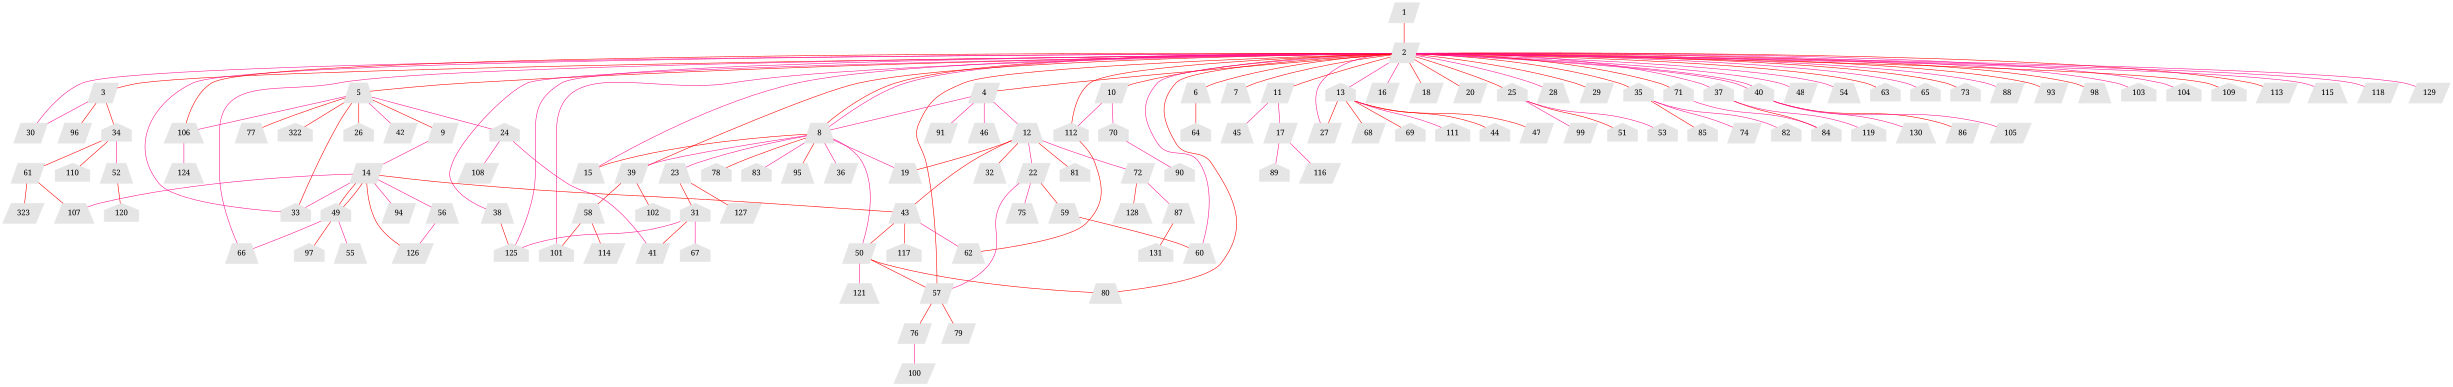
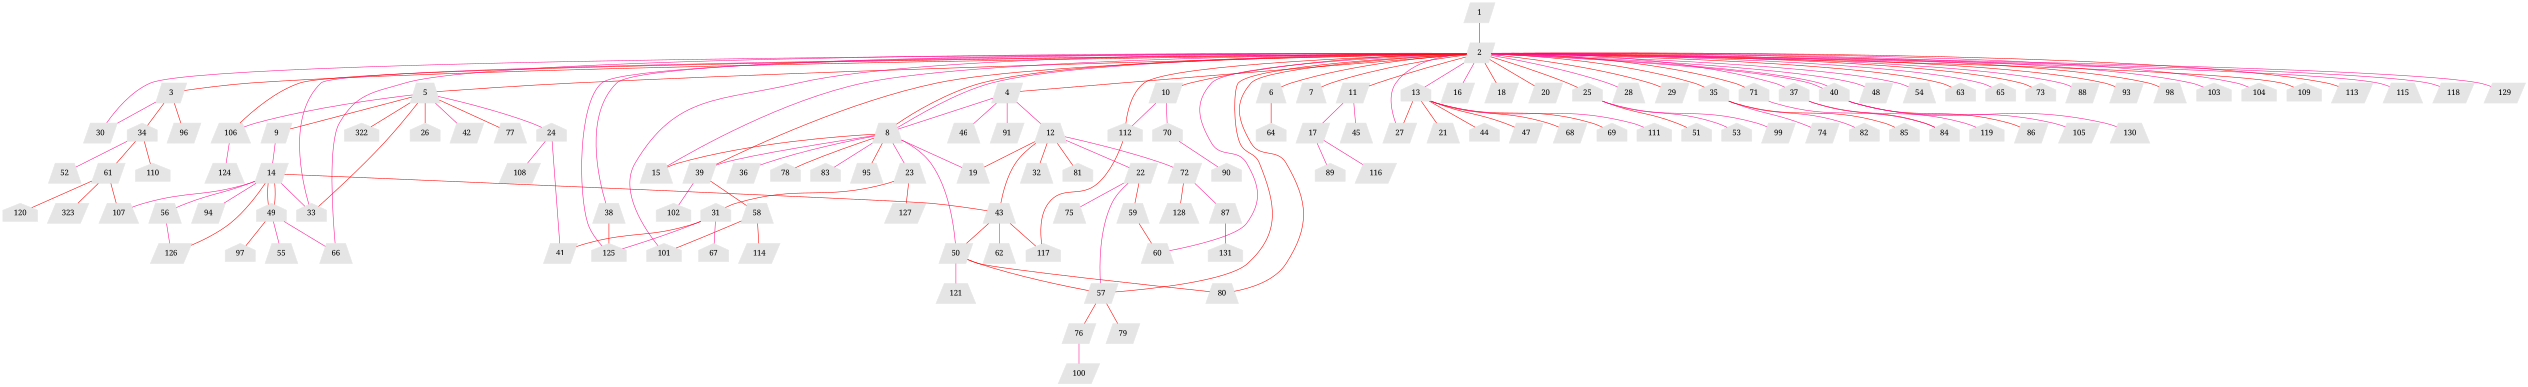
none -> (1443, 133)
(642, 192) -> (685, 195)
(119, 193) -> (62, 194)
(1079, 228) -> (1076, 192)
